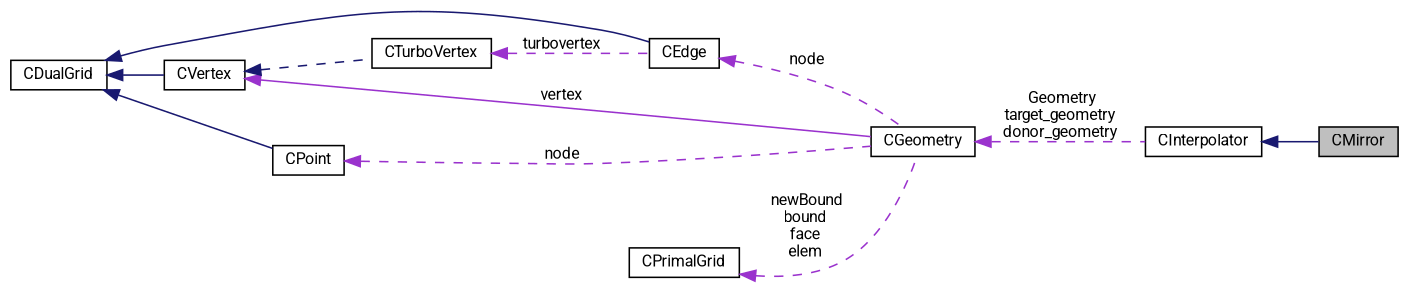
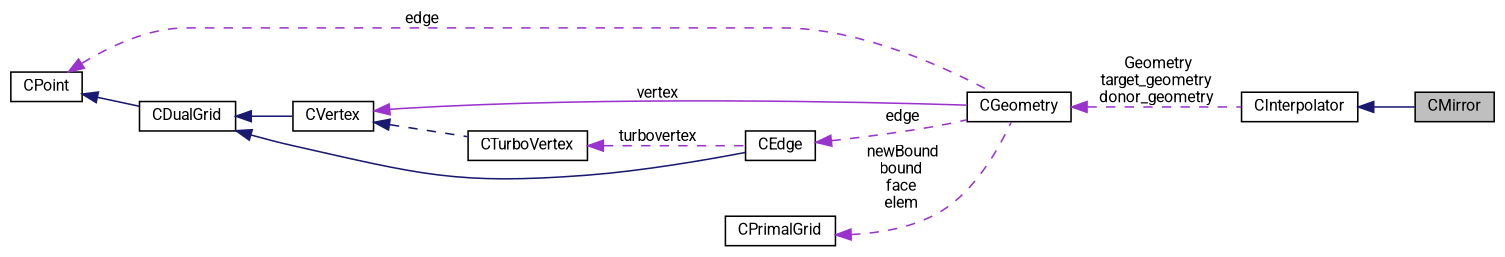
(805, 60) -> (901, 117)
(195, 122) -> (118, 102)
(560, 155) -> (421, 19)
